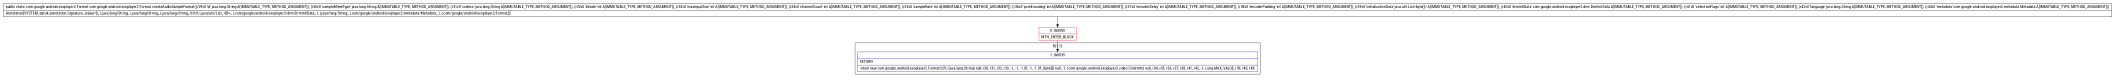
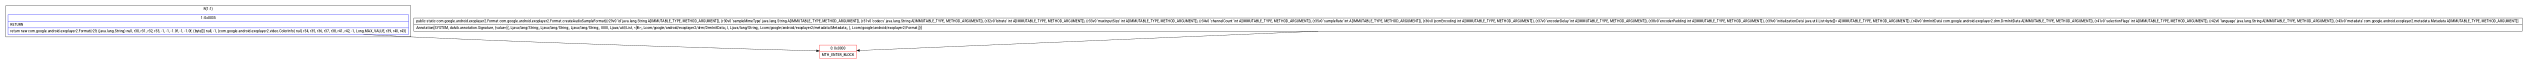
(1058, 45) -> (590, 44)
